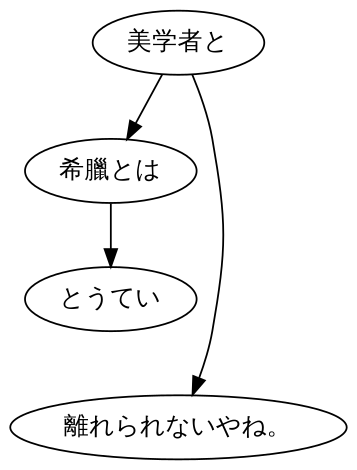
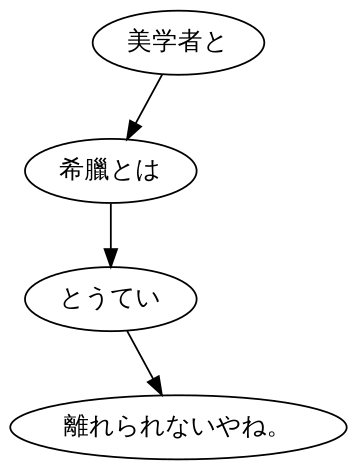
(223, 226) -> (140, 355)
